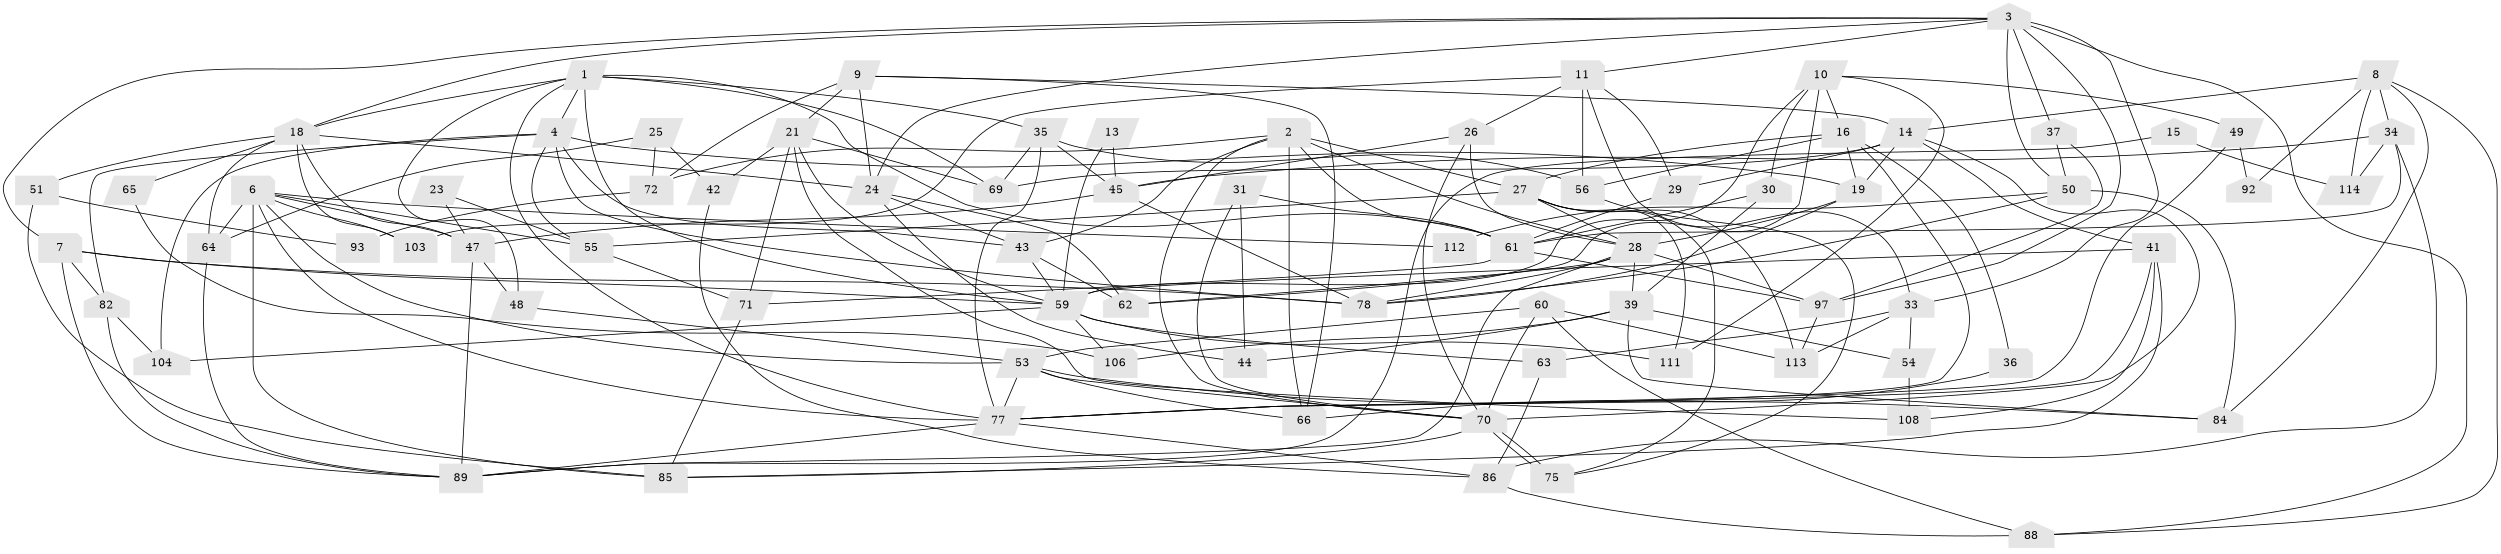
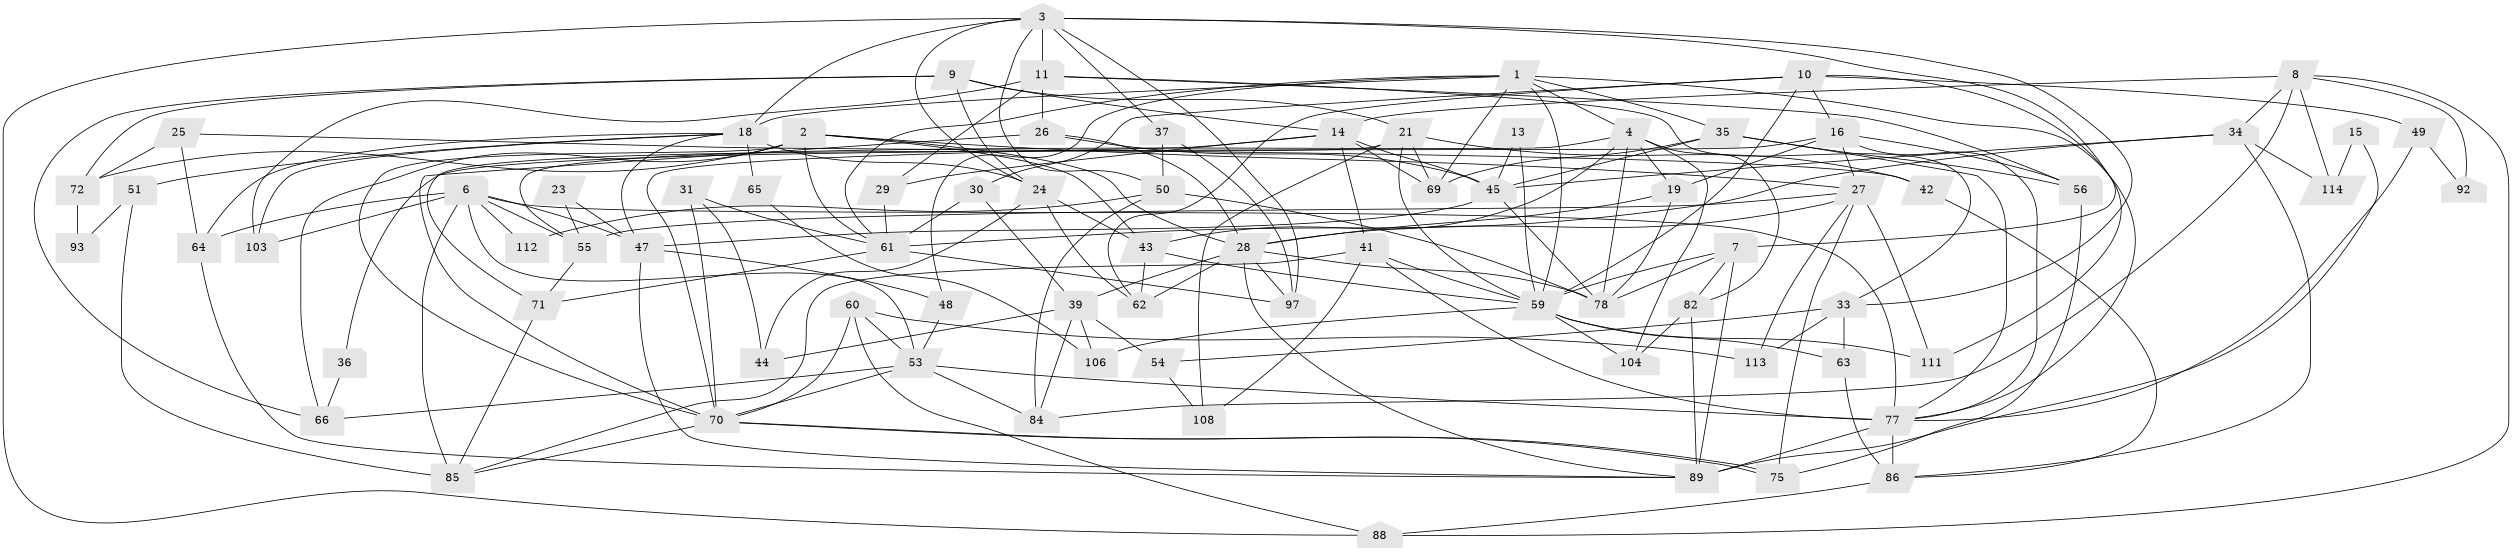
(1876, 169) -> (1418, 161)
(1810, 333) -> none
